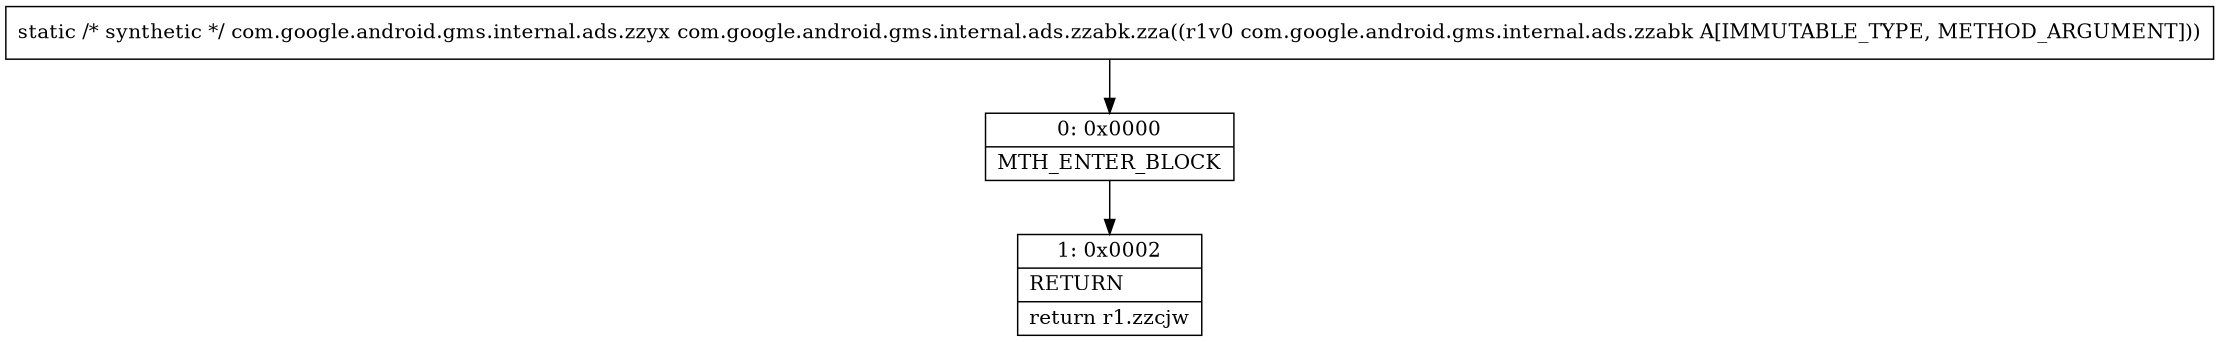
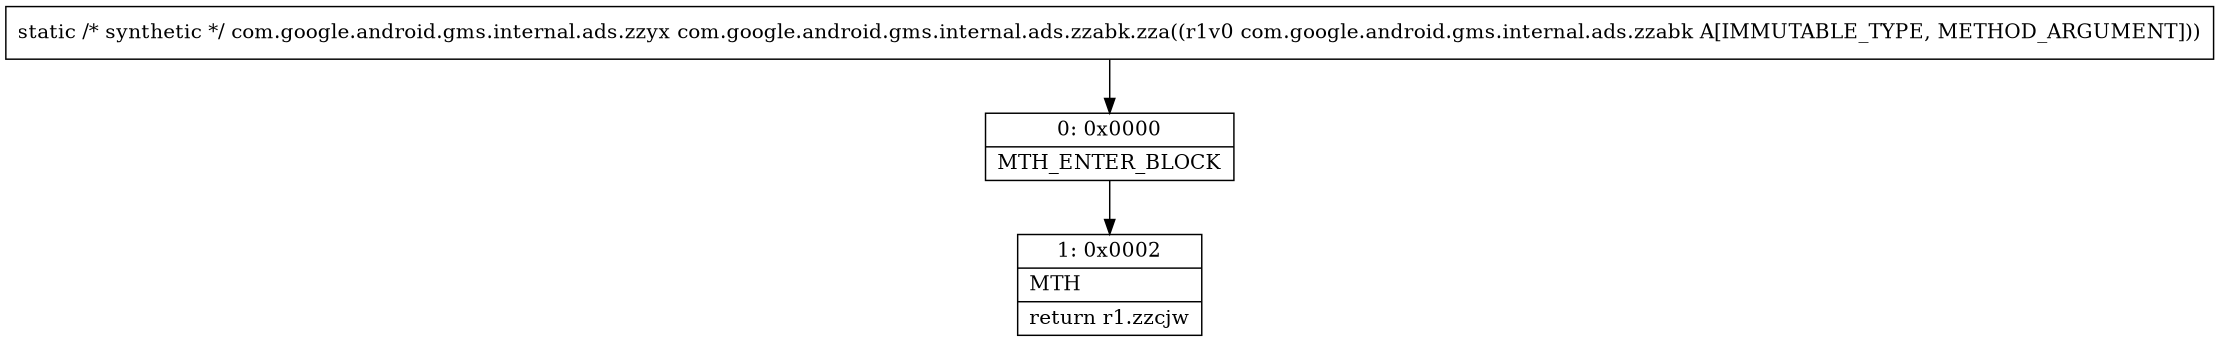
(1077, 284) -> (1056, 284)
